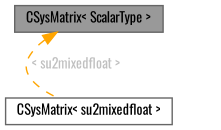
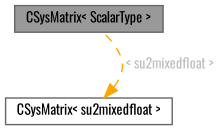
(28, 73) -> (121, 58)
